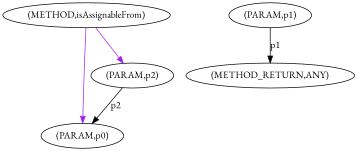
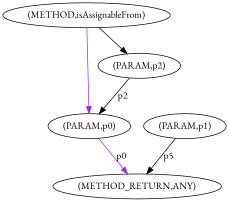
(107, 43) -> (110, 38)
(275, 45) -> (169, 156)
none -> (111, 153)
